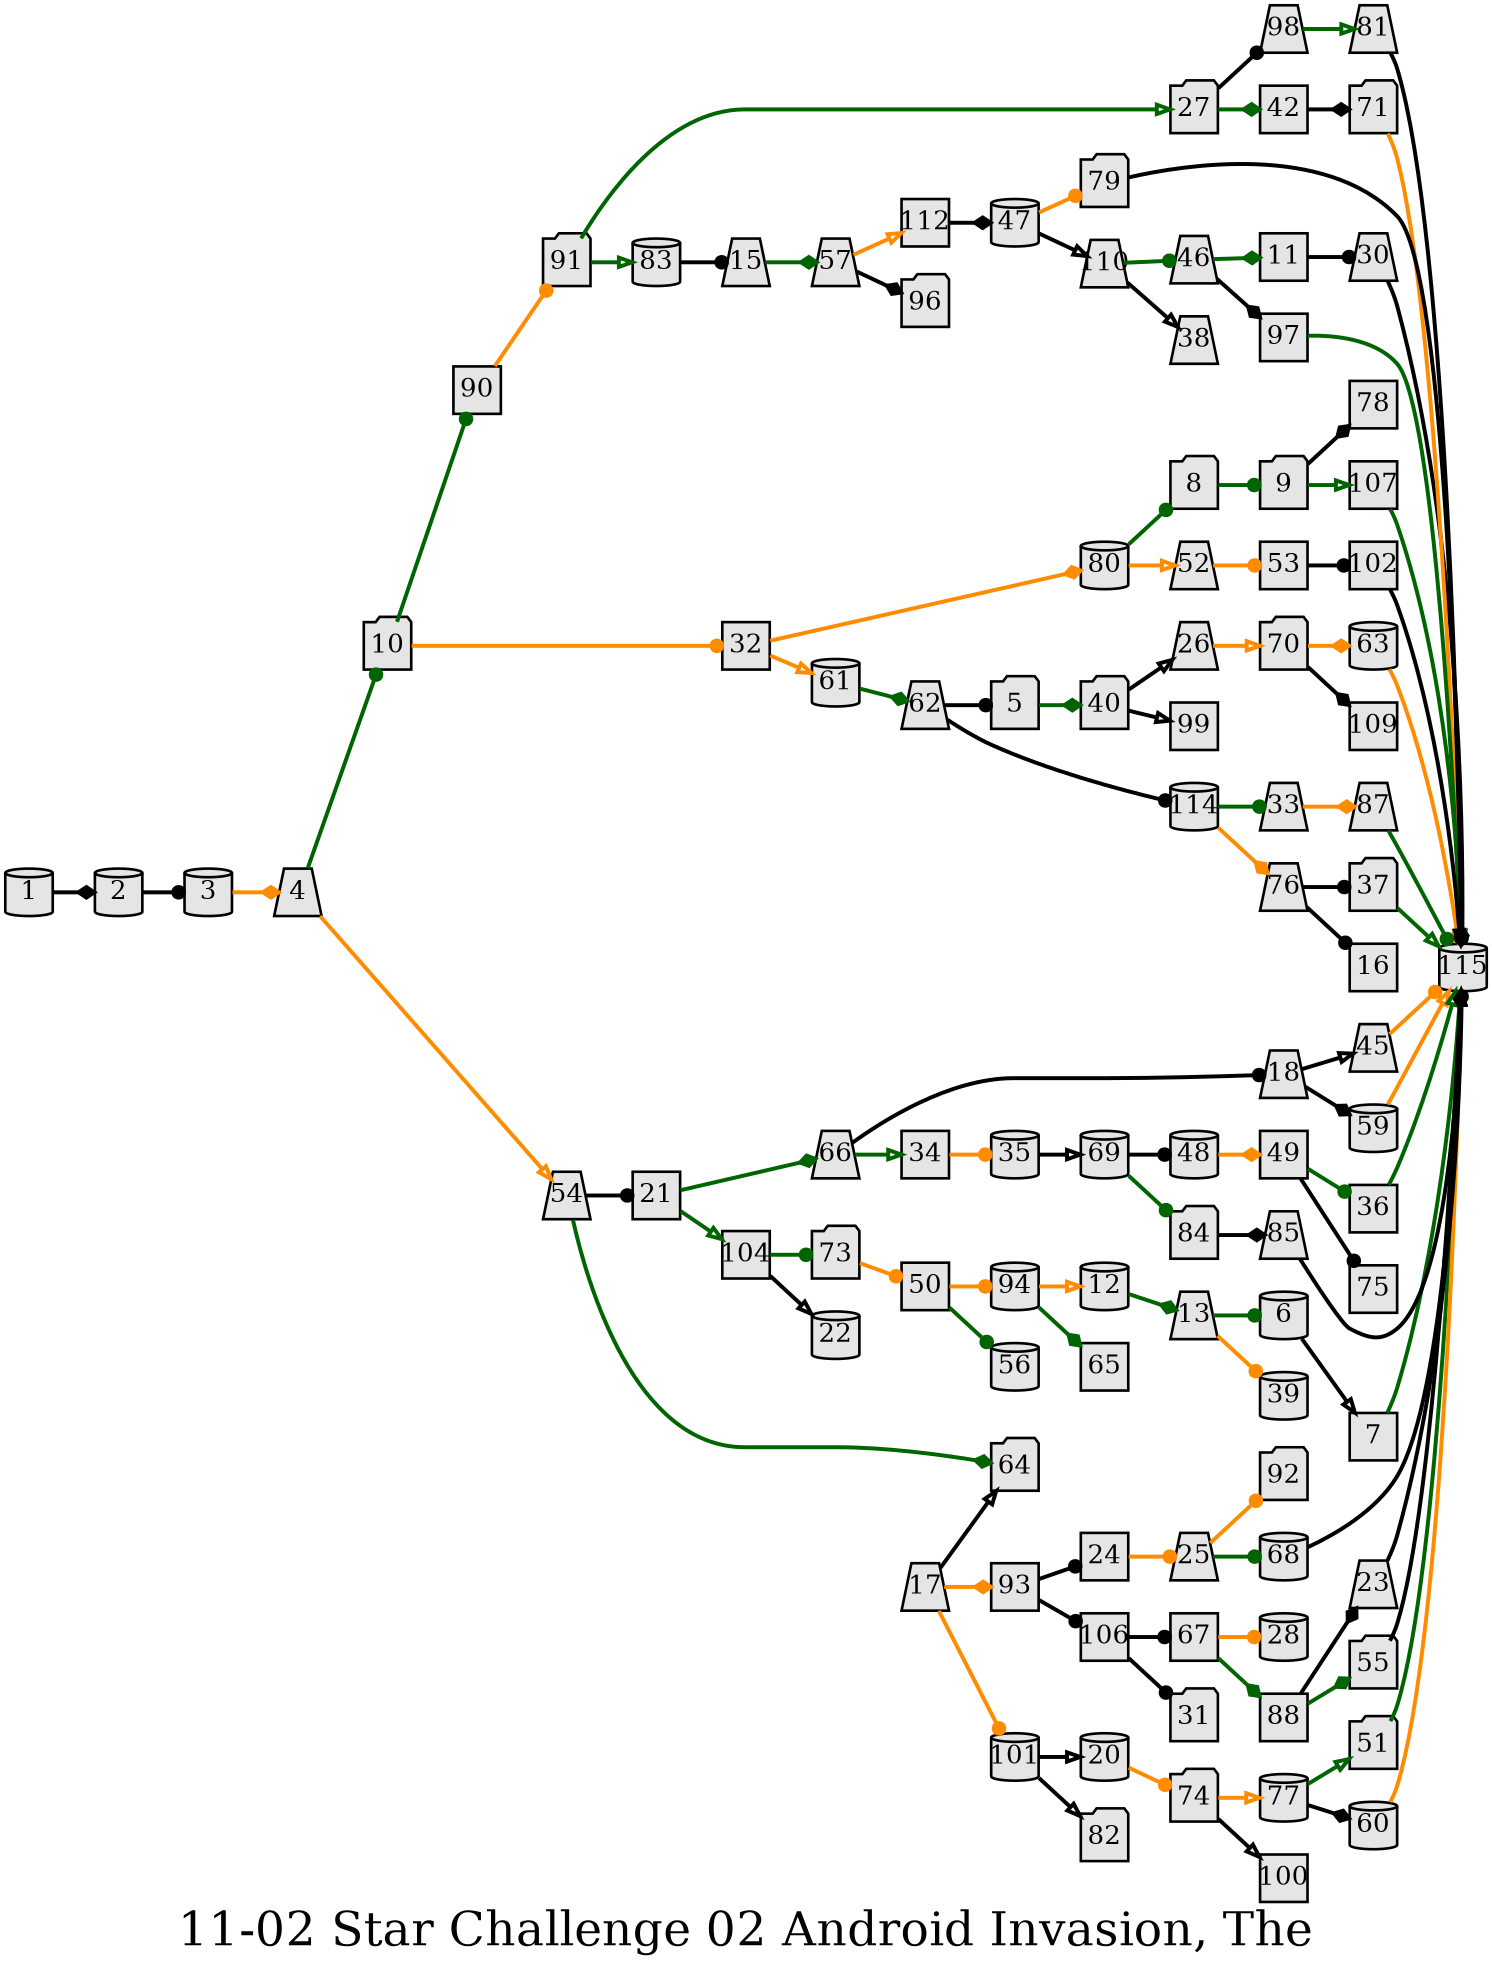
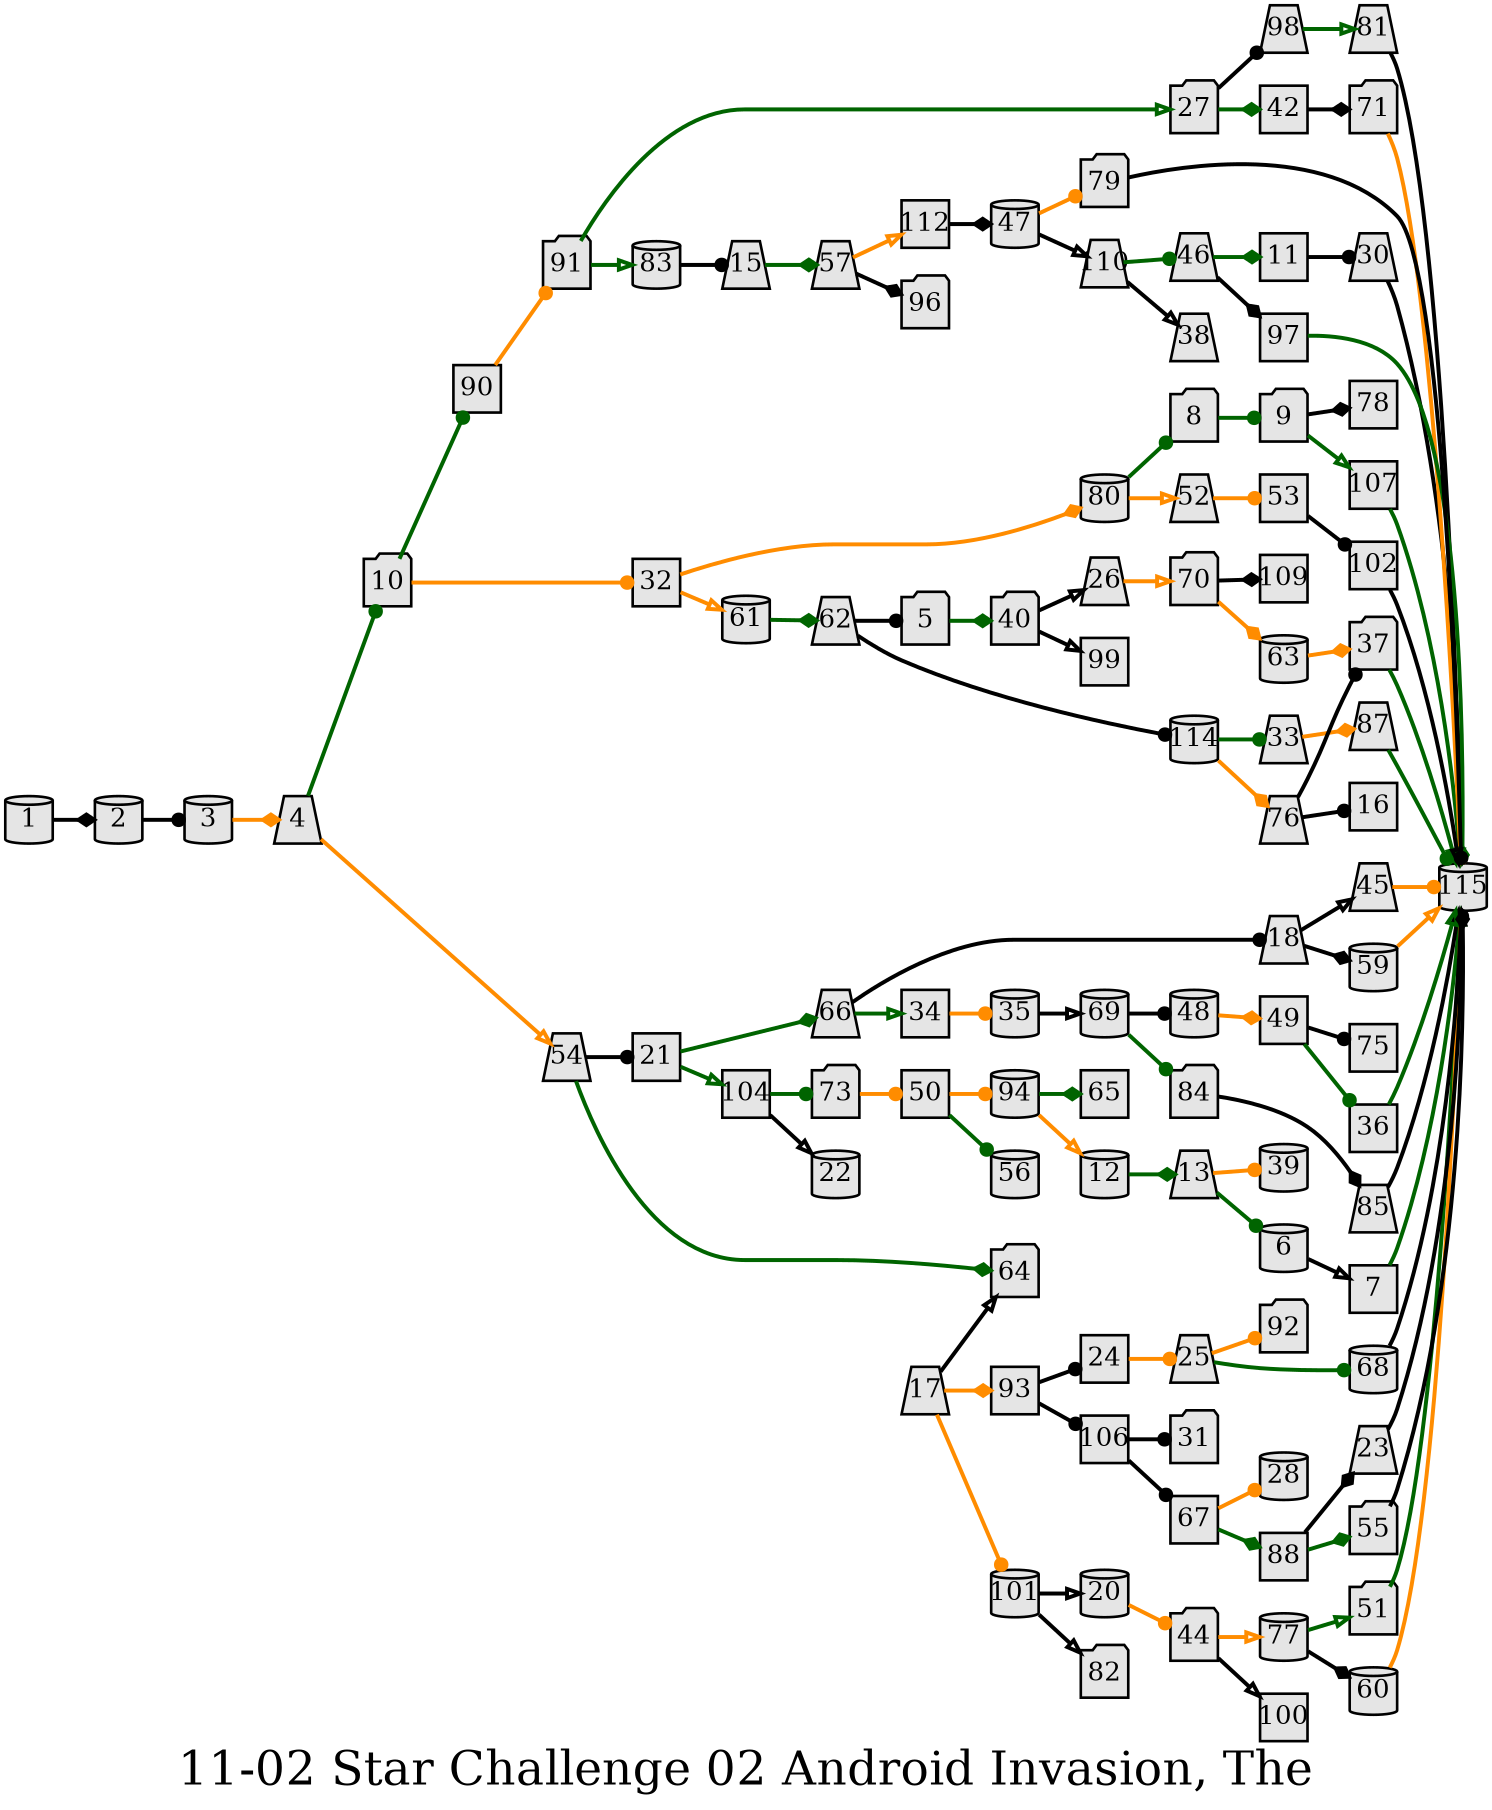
(1431, 796) -> (1321, 654)
(1194, 1798) -> (1194, 1637)
